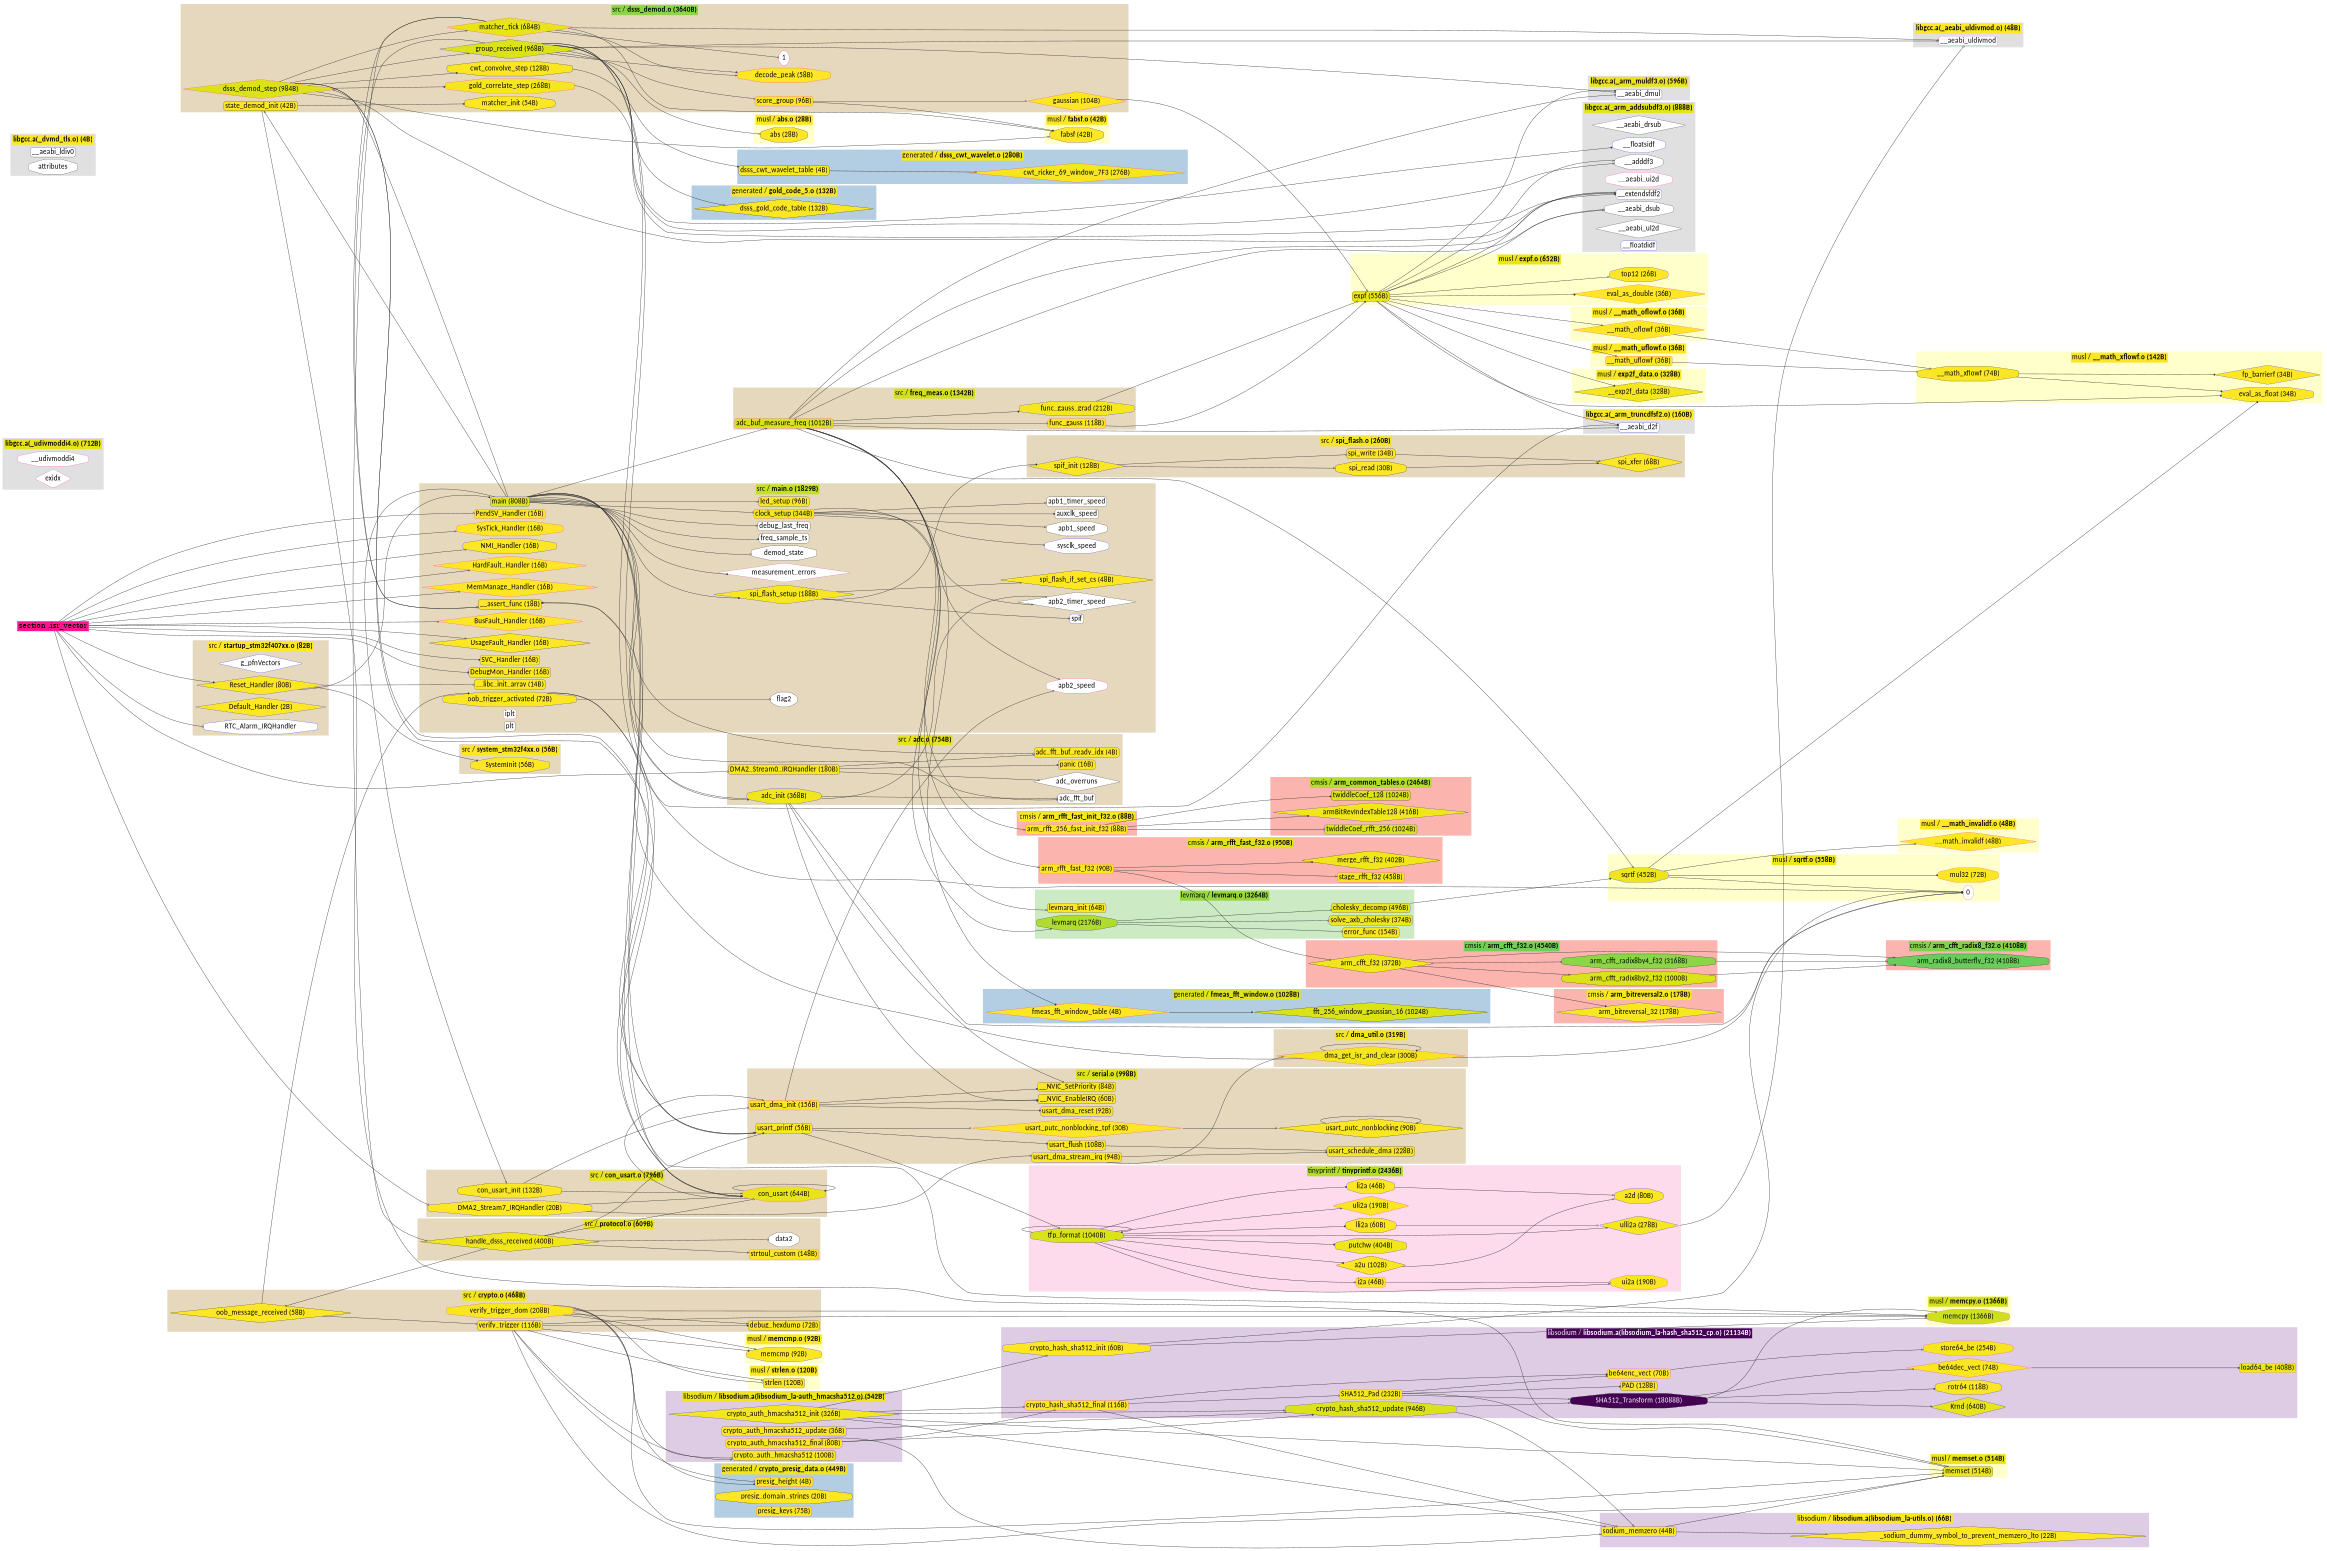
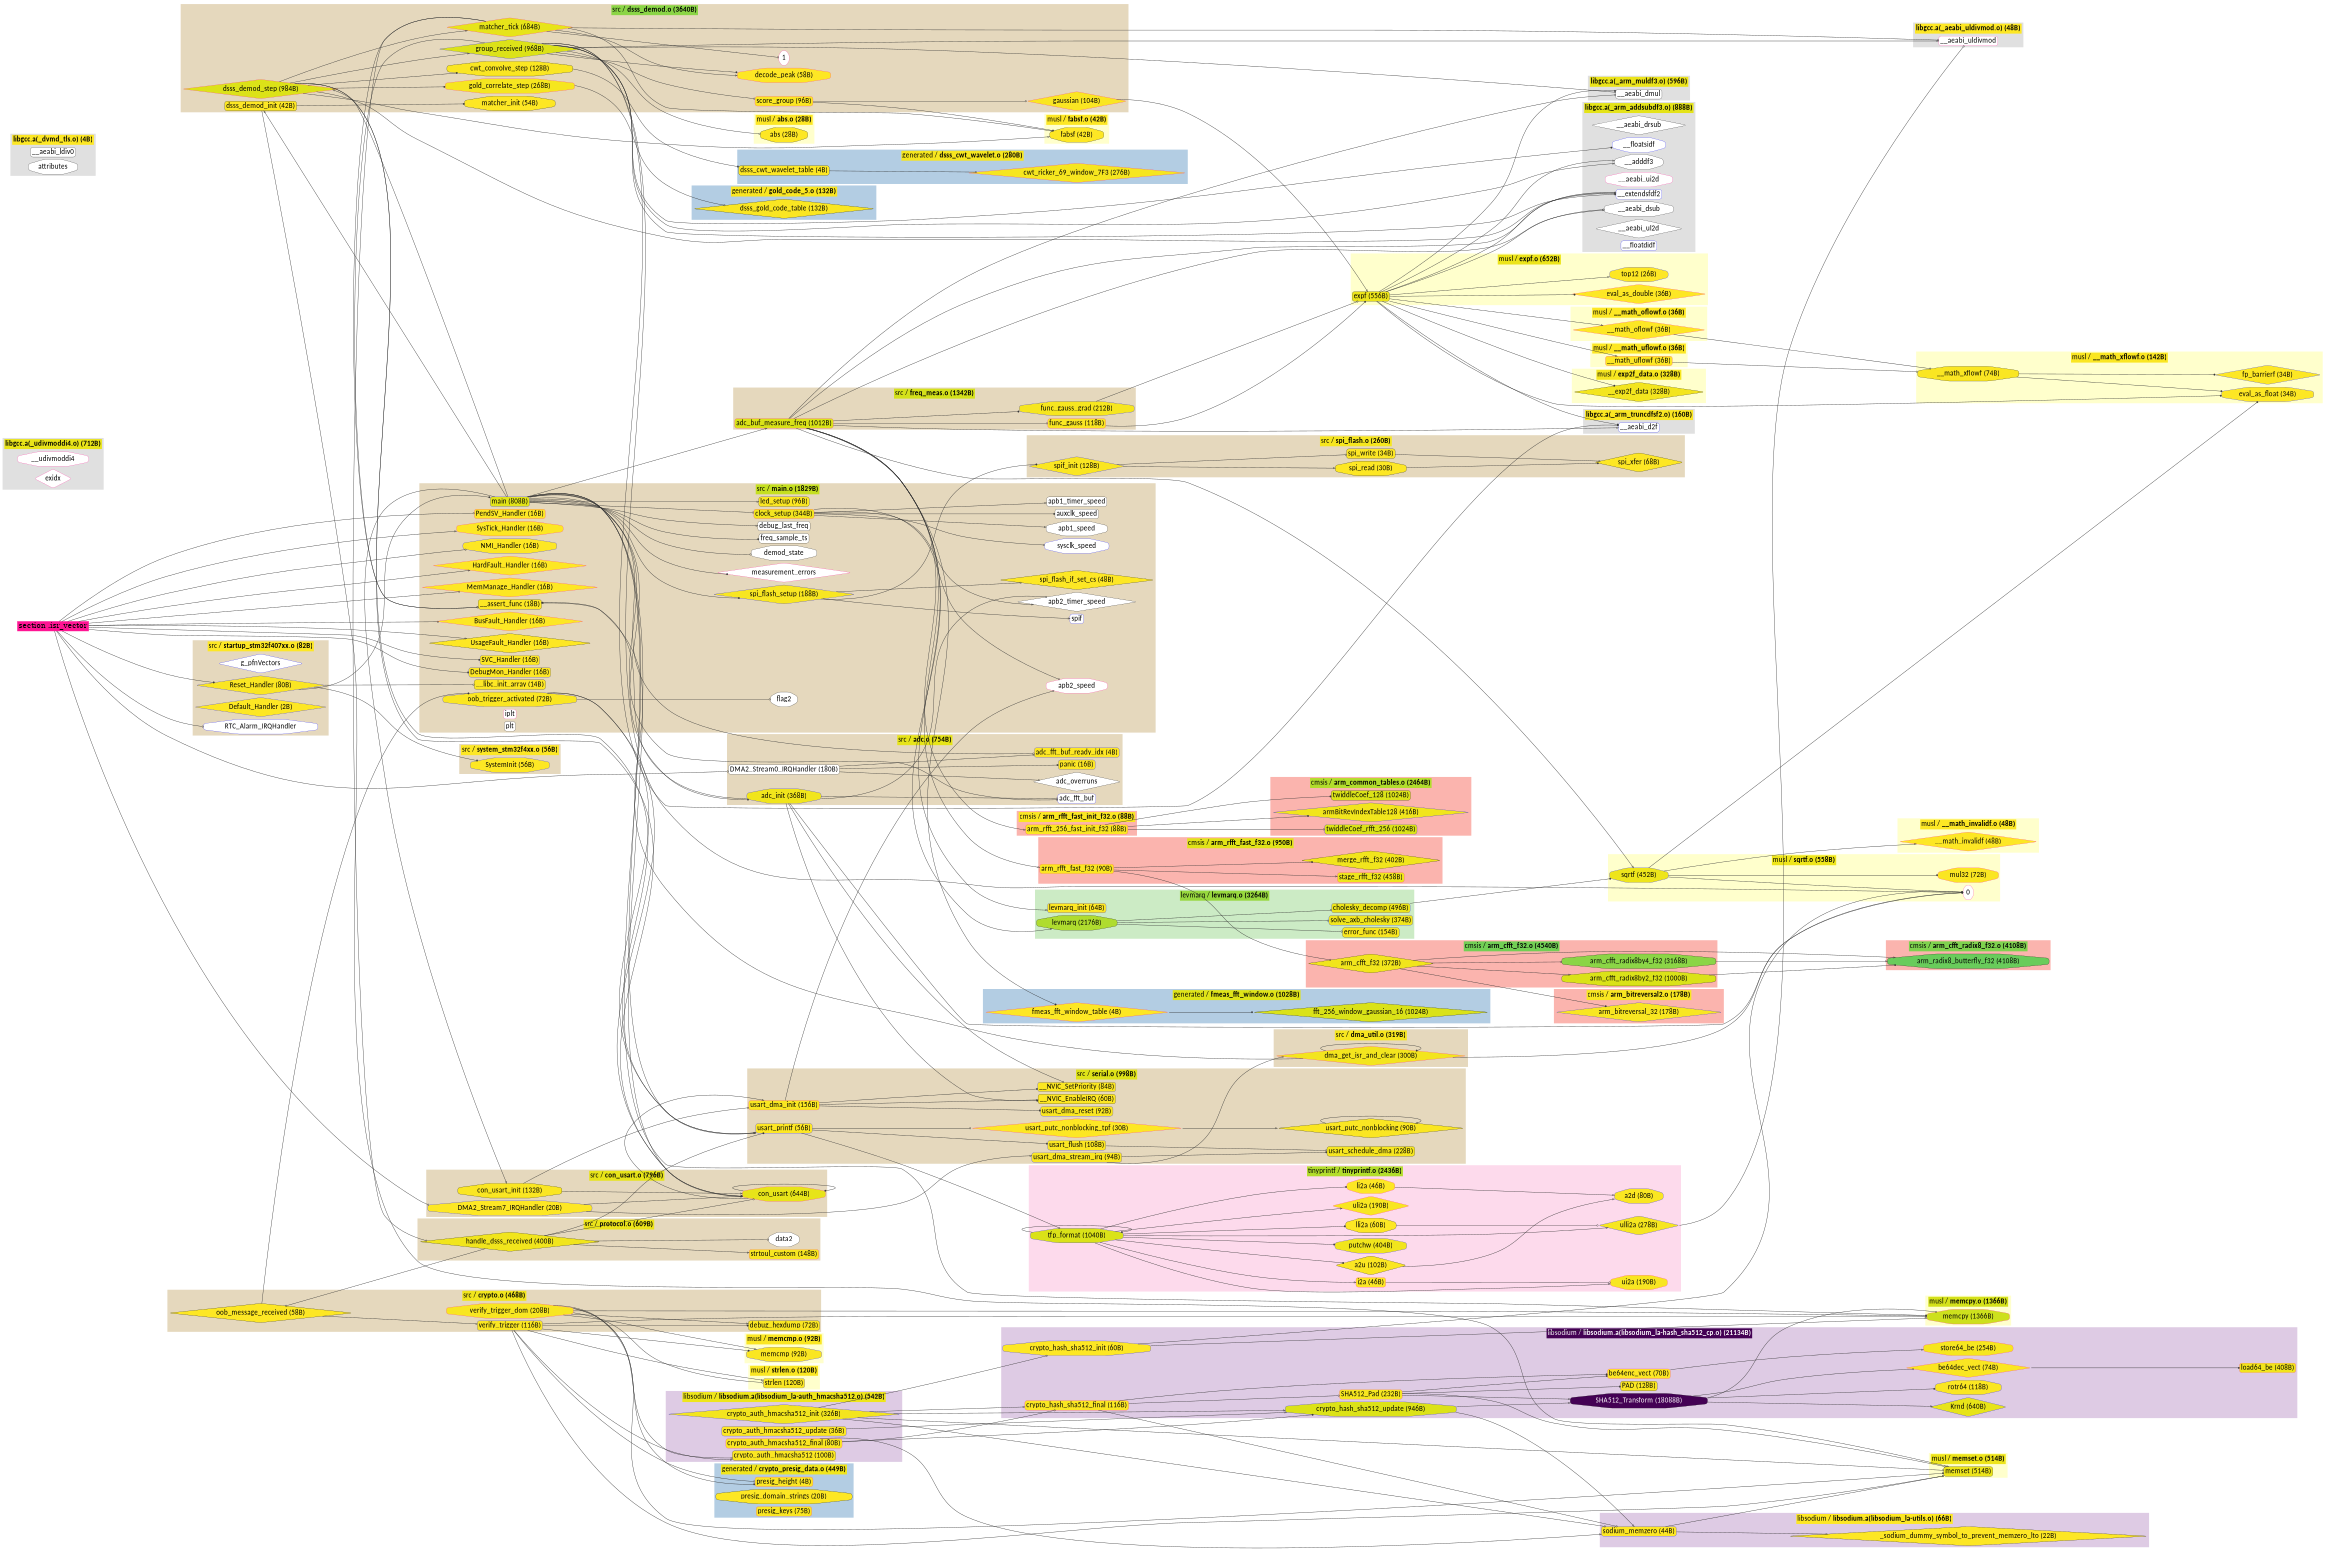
(261, 106) -> (261, 106)
(784, 770) -> (784, 770)
(1371, 1186) -> (1371, 1186)
